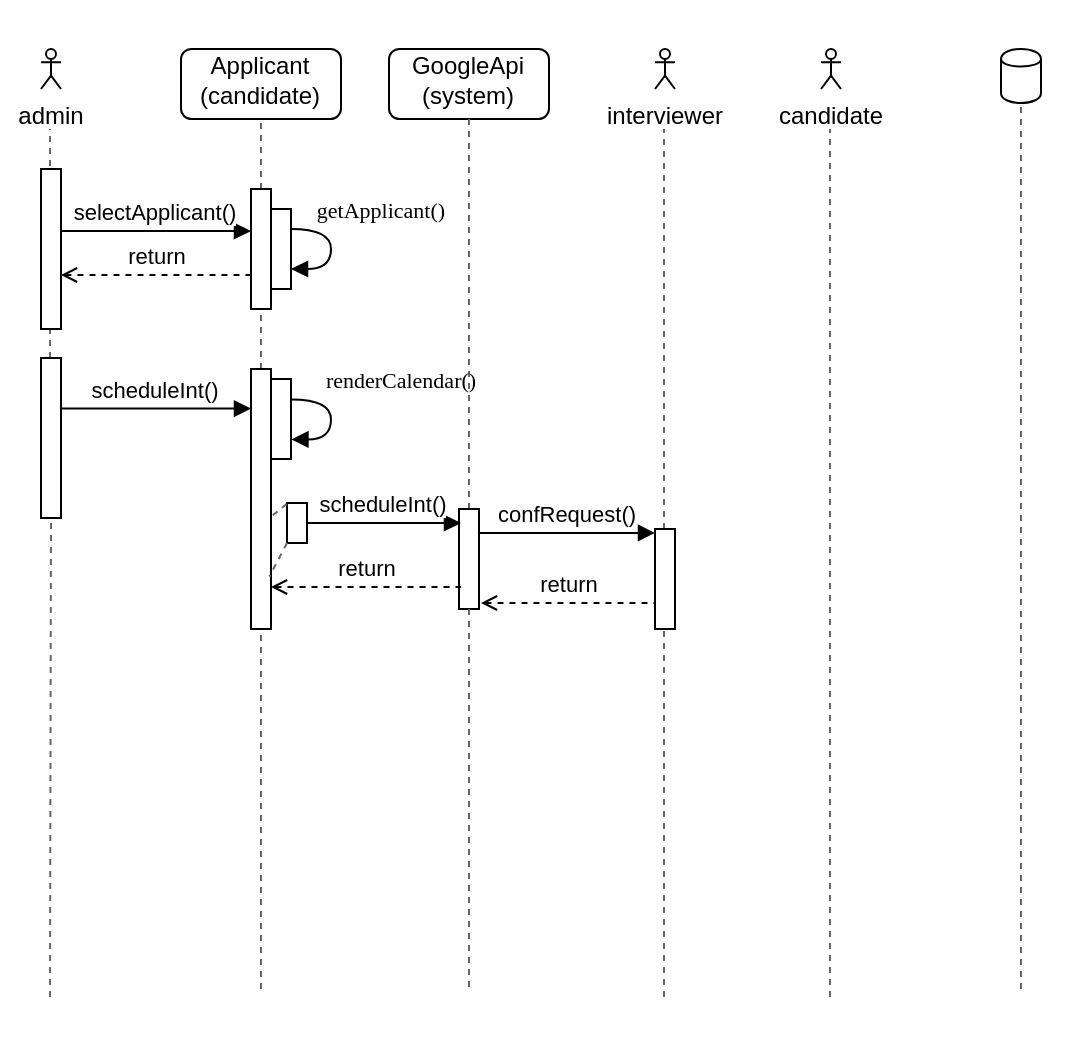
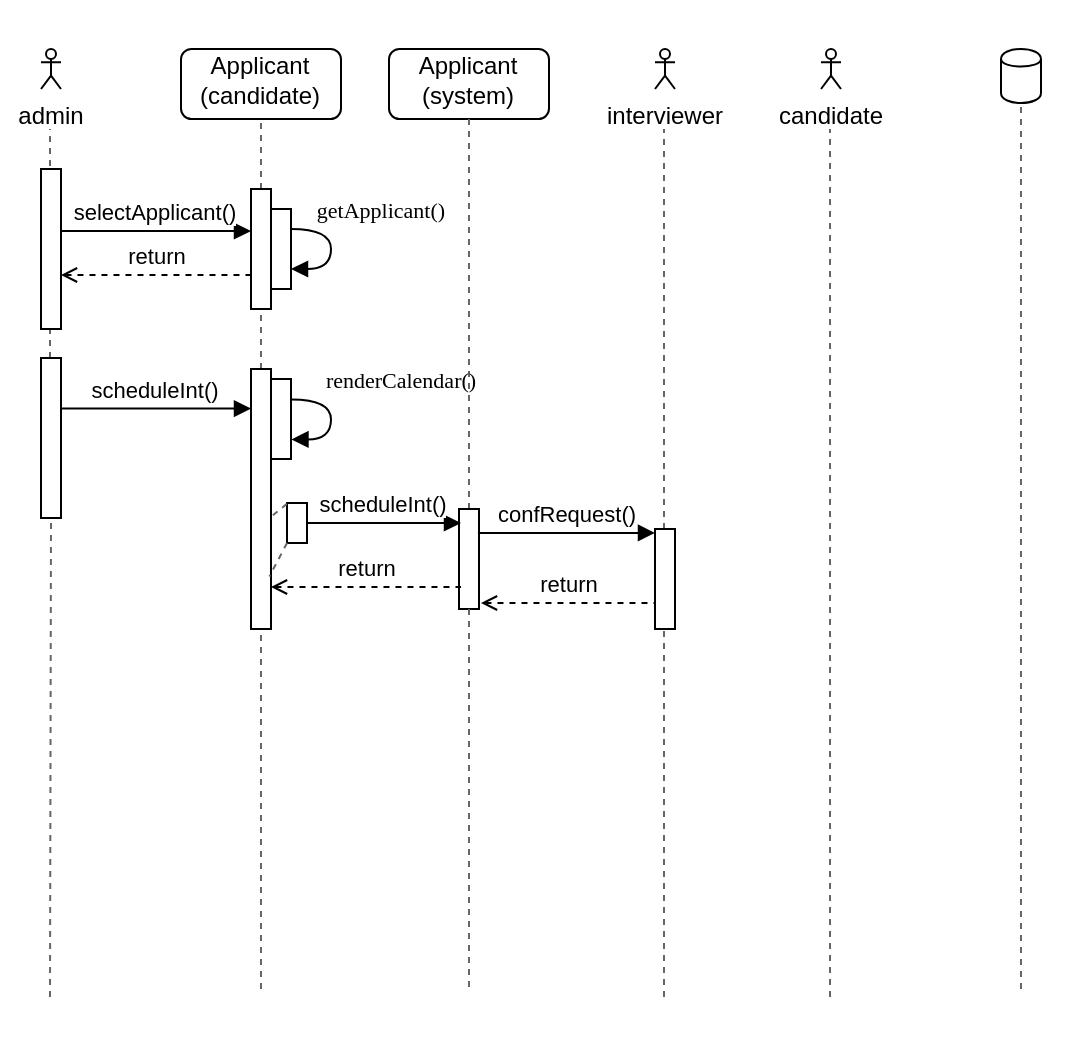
(469, 81) -> (469, 81)
